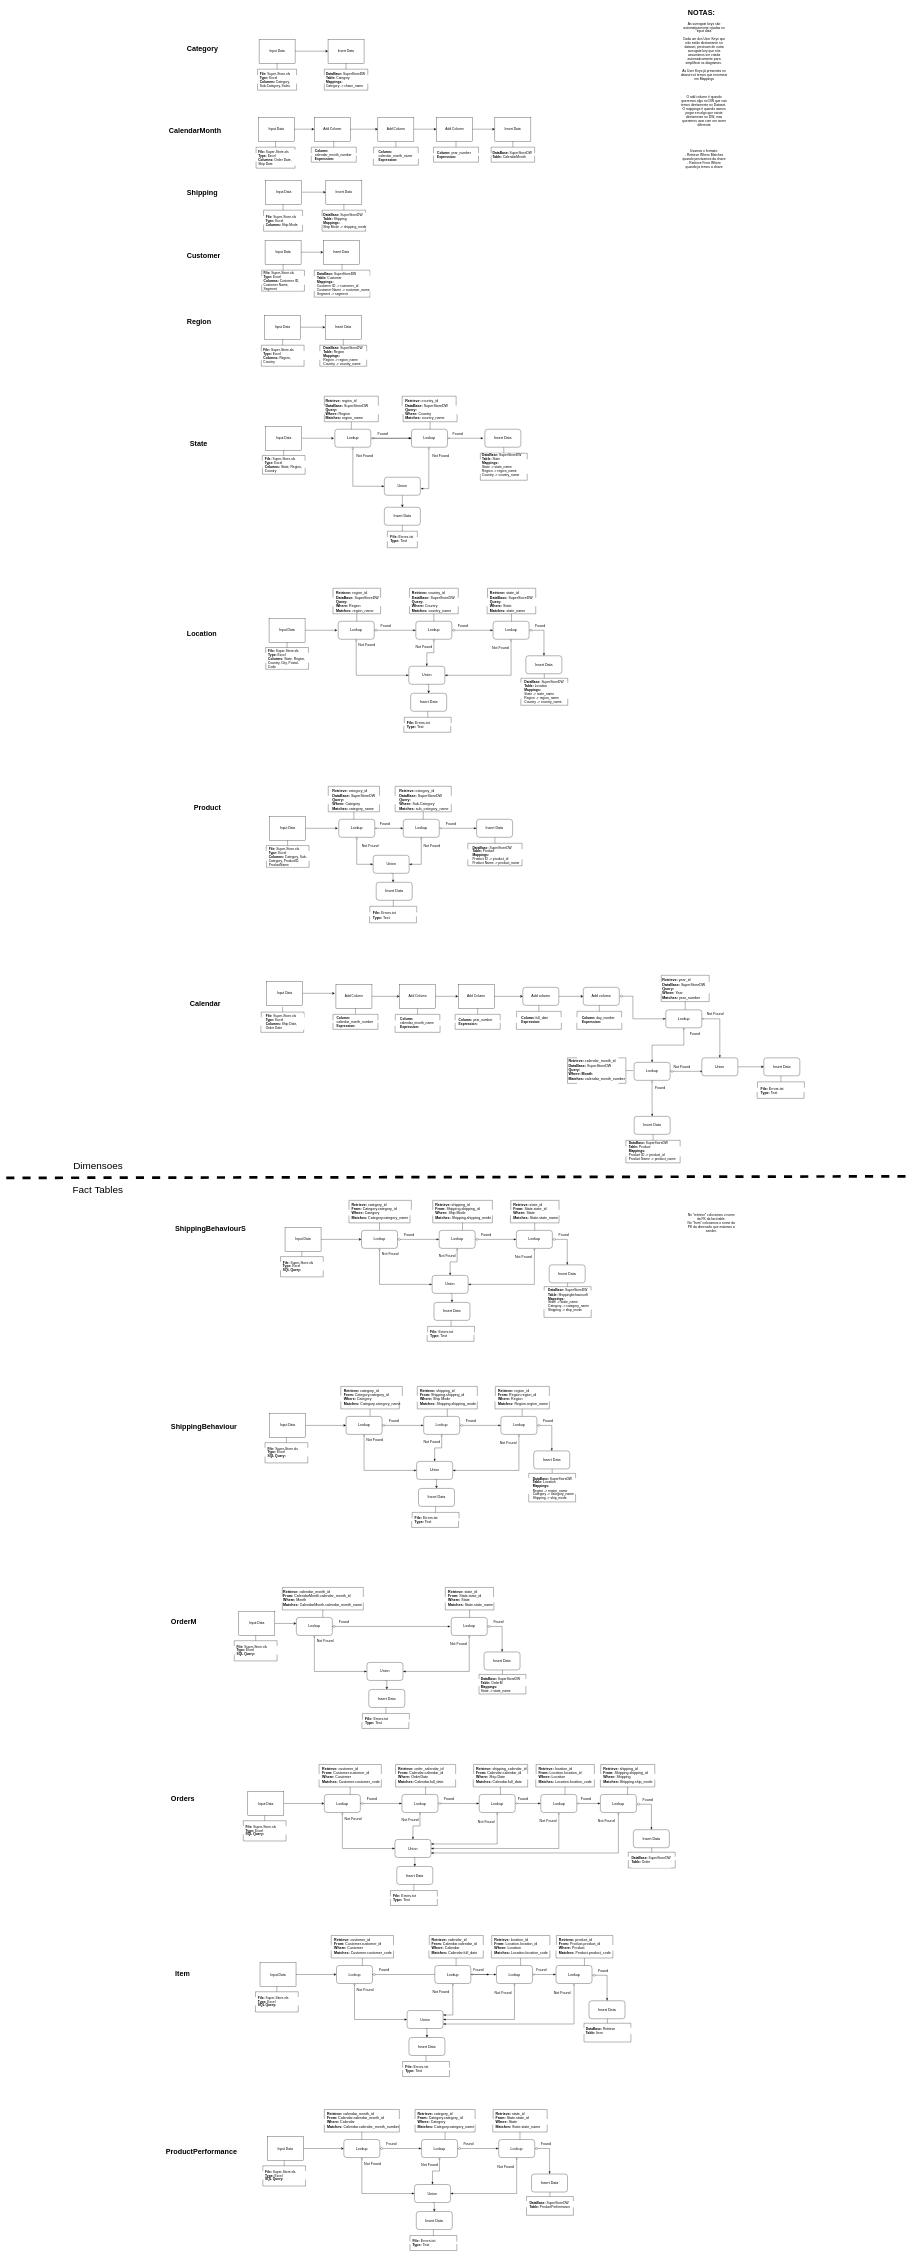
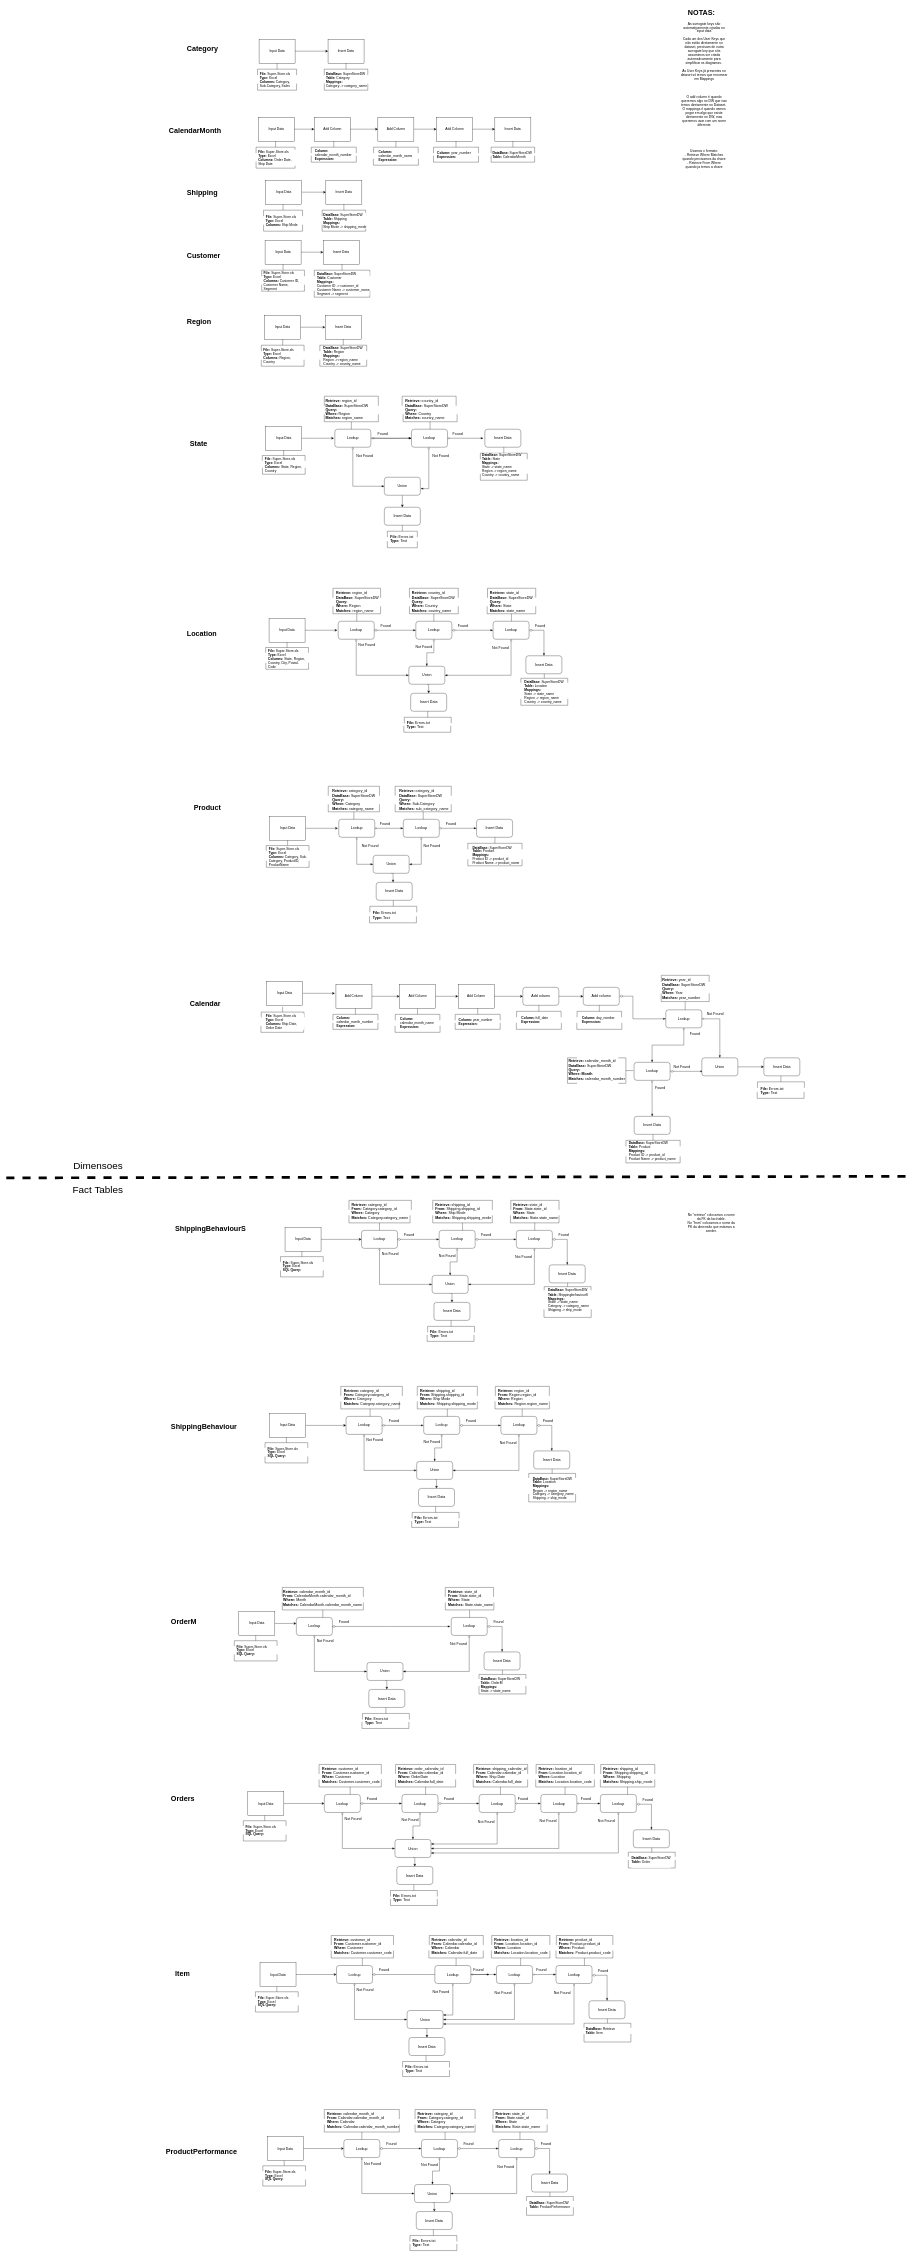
(345, 80) -> (348, 80)
